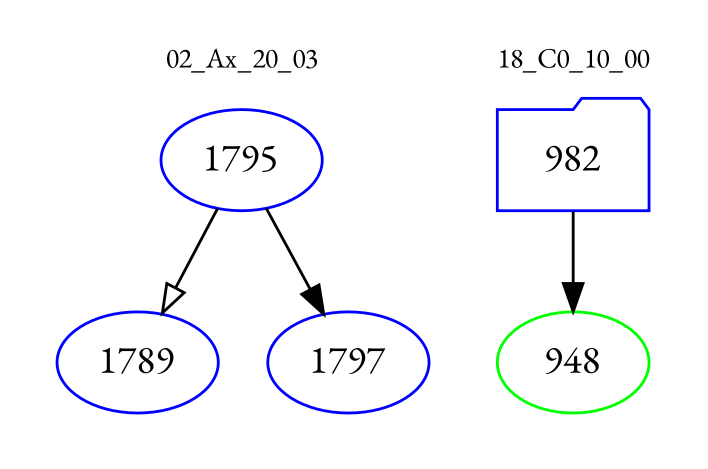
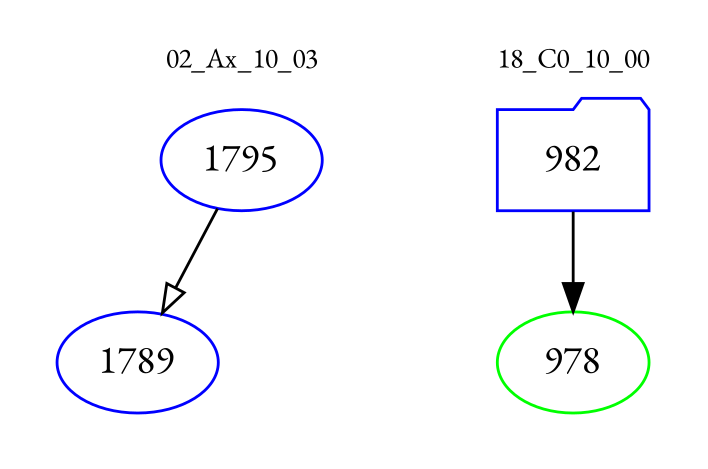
(243, 60) -> (243, 60)
(348, 362) -> none
(573, 362) -> (573, 362)
